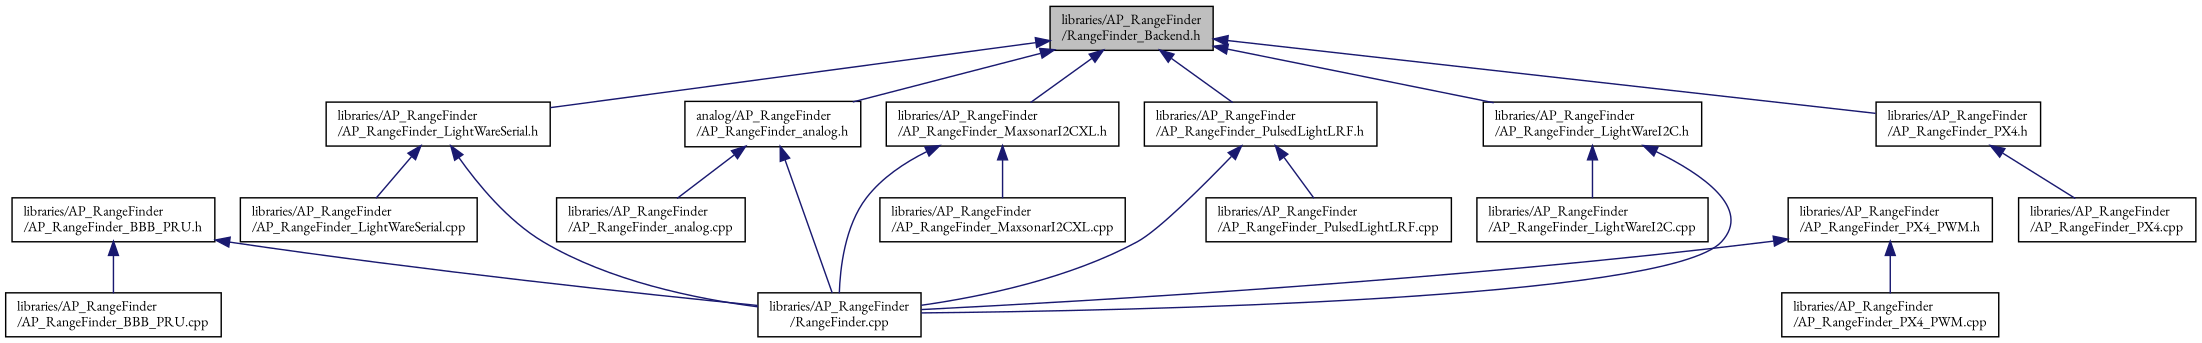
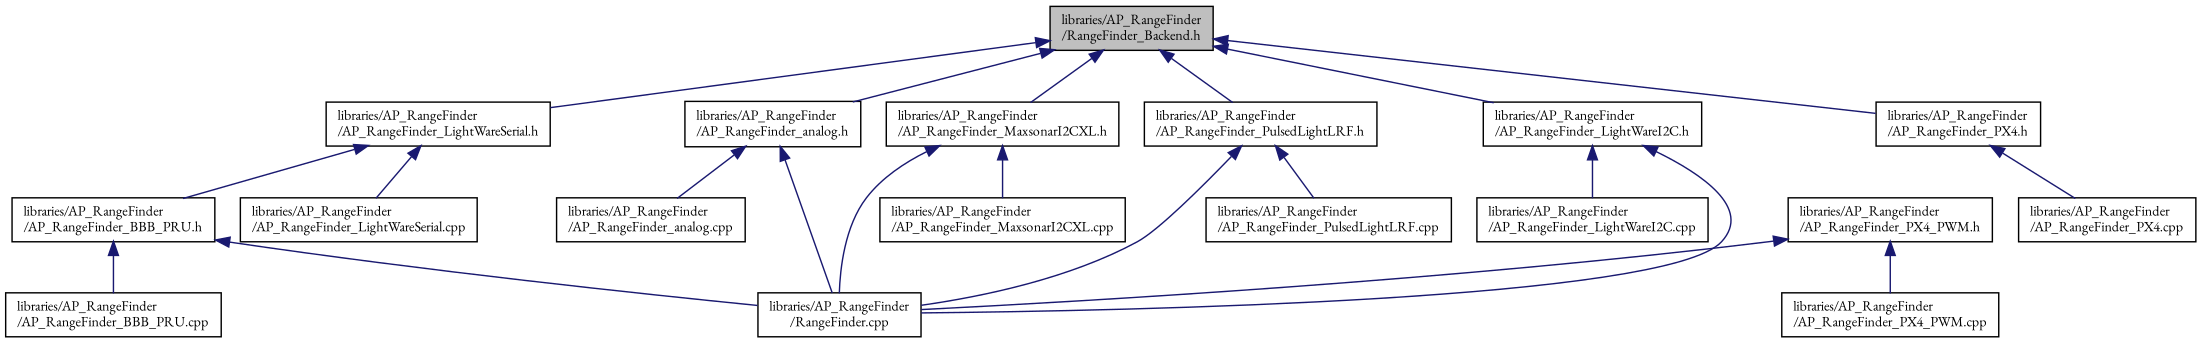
(773, 124) -> (773, 124)
(591, 265) -> (269, 174)
